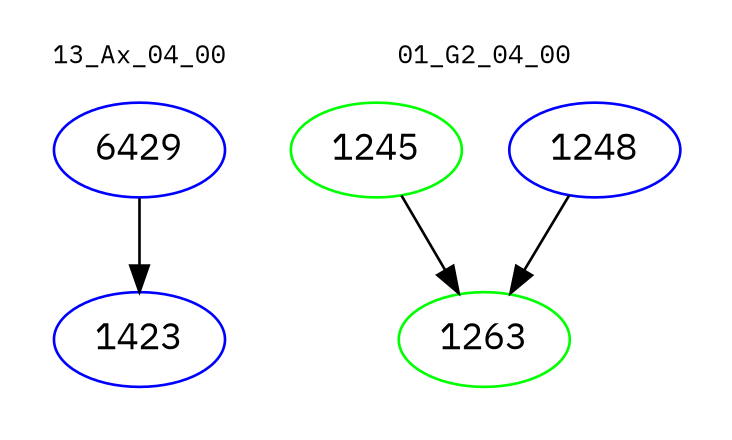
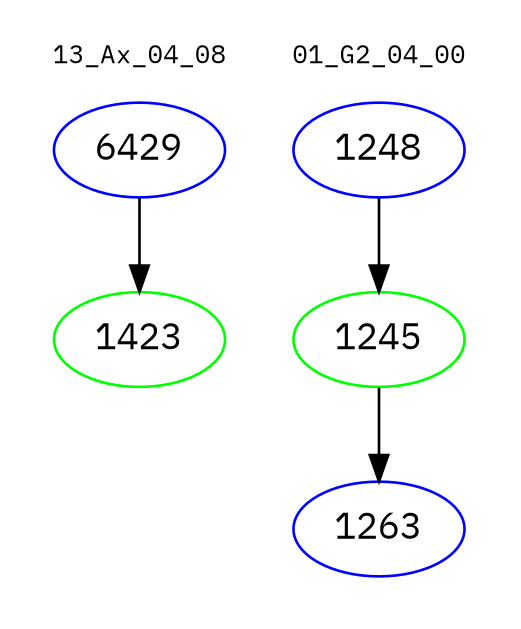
(141, 57) -> (141, 57)
(547, 233) -> (379, 232)
(139, 340) -> (139, 340)
(484, 340) -> (379, 529)
